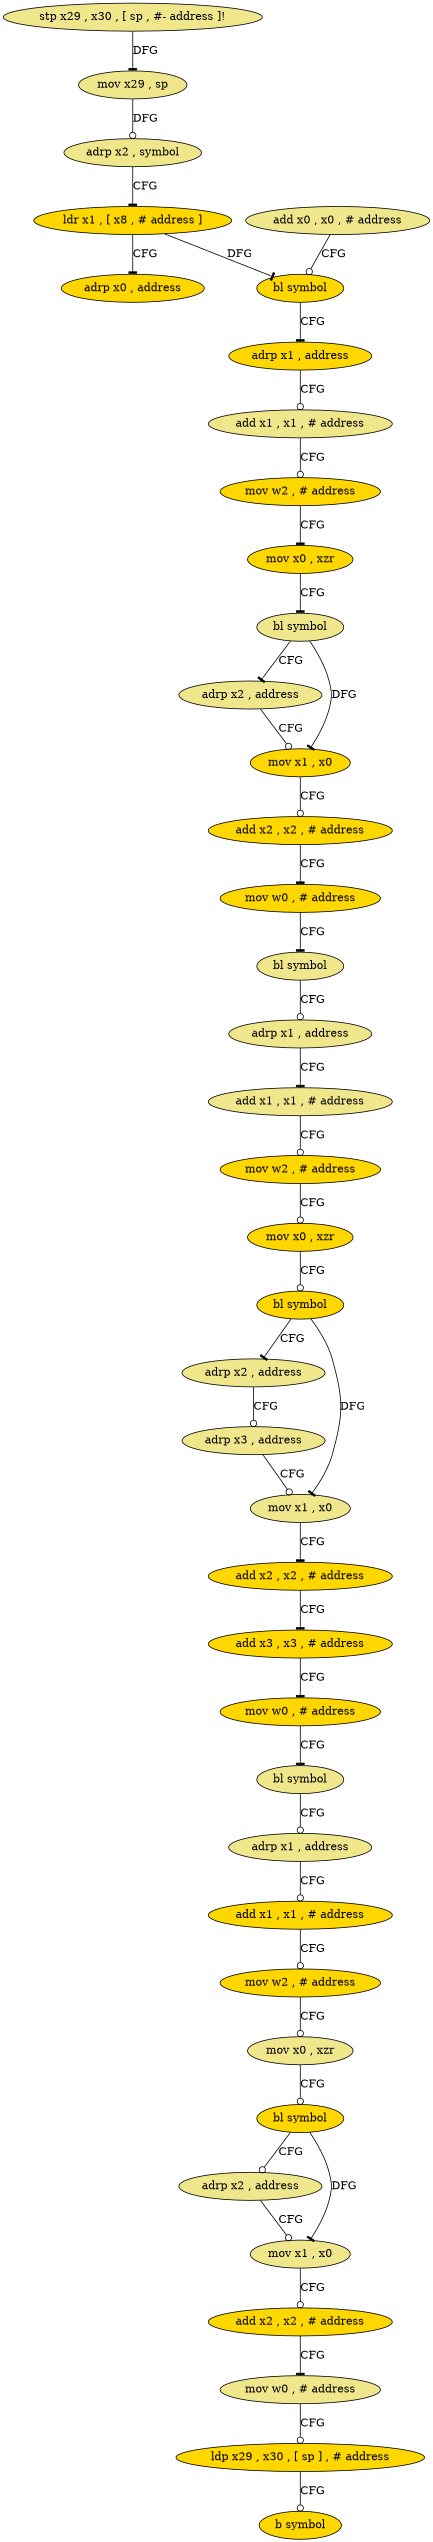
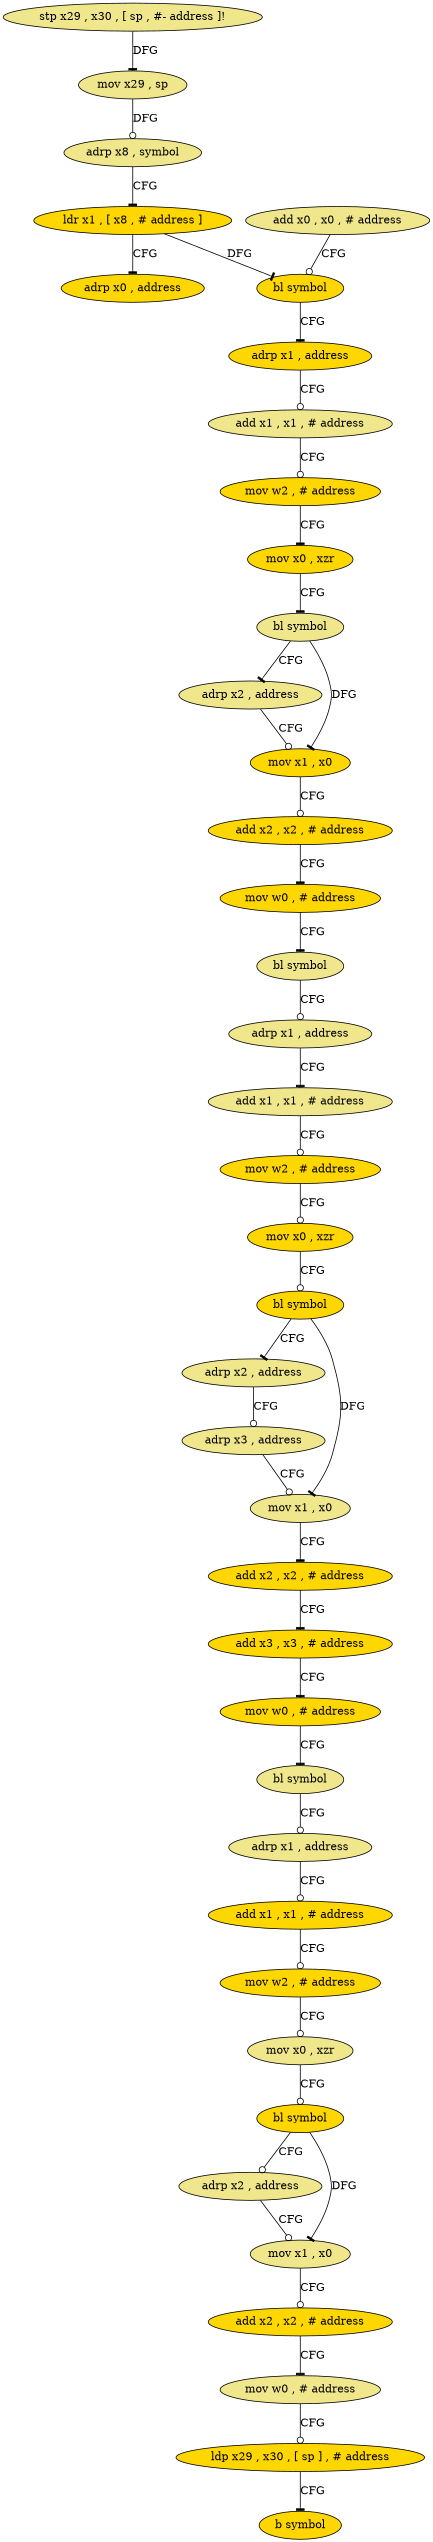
(133, 153) -> (133, 153)
(300, 2488) -> (300, 2489)
